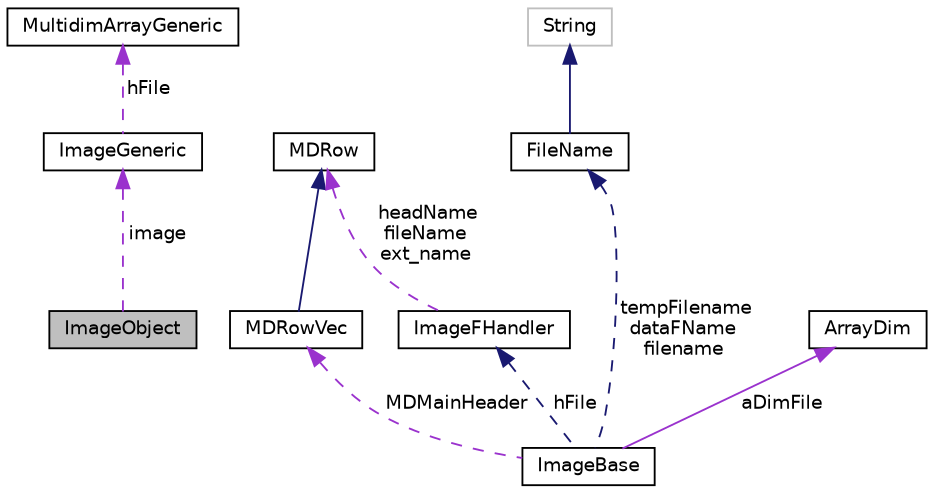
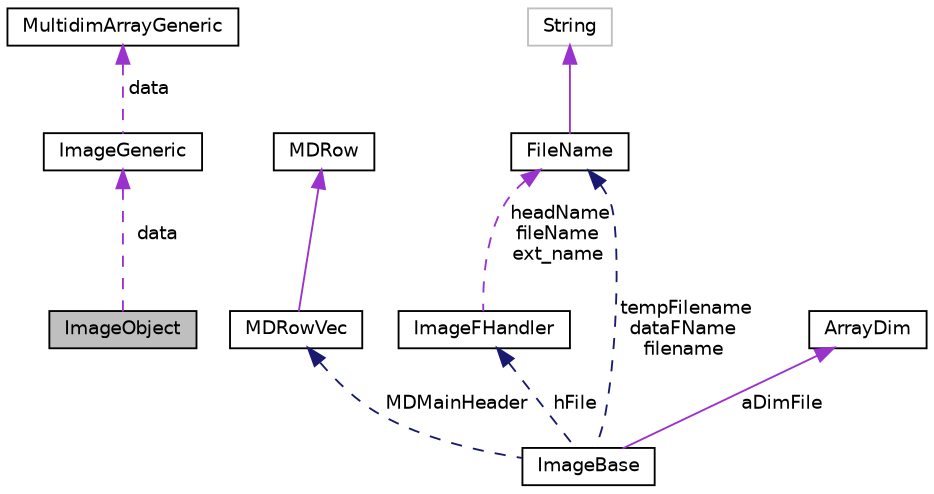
(146, 89) -> (146, 89)
(570, 99) -> (570, 99)
(155, 235) -> (155, 235)
(309, 250) -> (309, 250)
(371, 264) -> (490, 241)
(412, 429) -> (412, 429)
